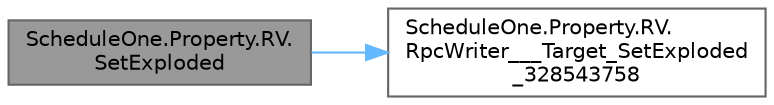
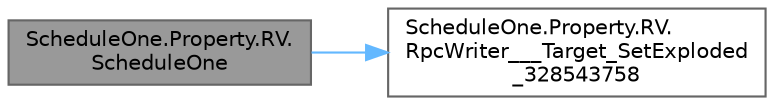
(160, 53) -> (160, 53)
